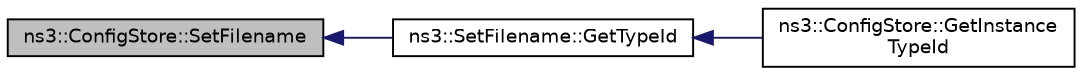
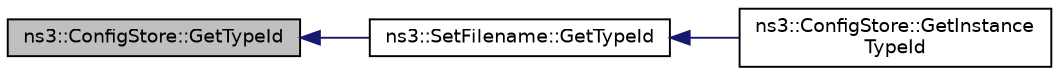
(166, 38) -> (154, 38)
